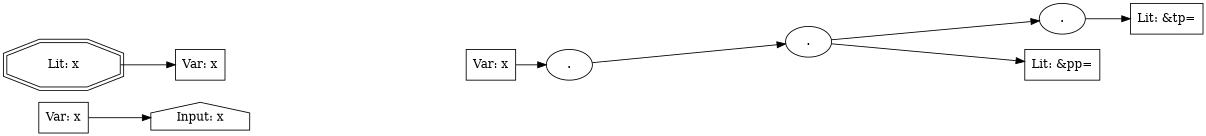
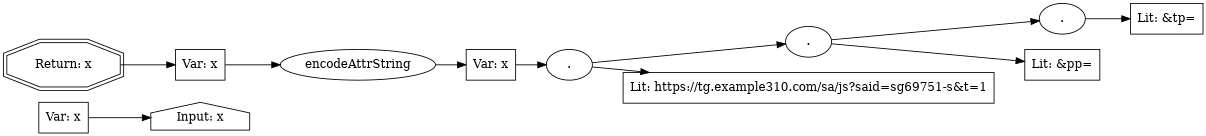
(64, 65) -> (64, 65)
none -> (358, 65)
none -> (809, 88)
